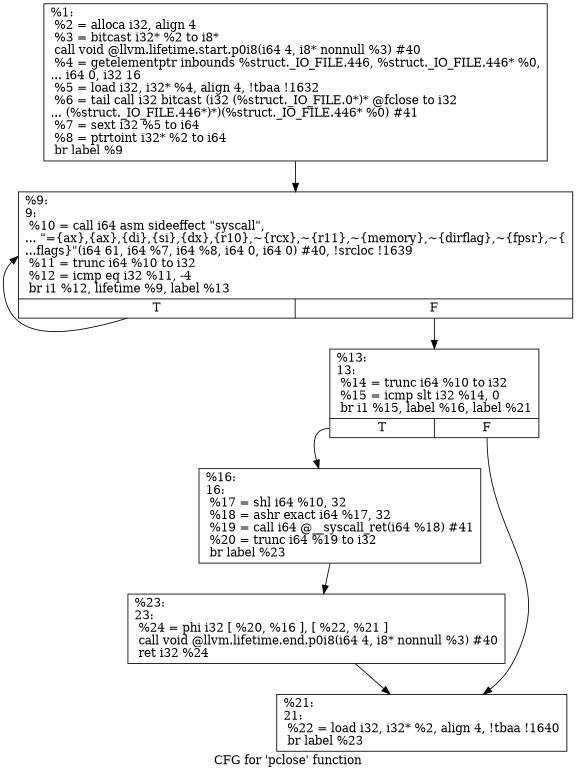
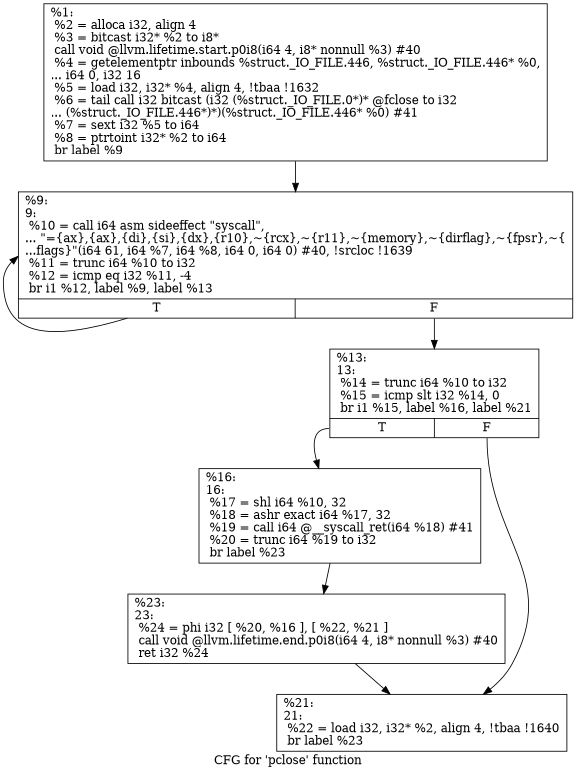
(128, 289) -> (119, 289)
